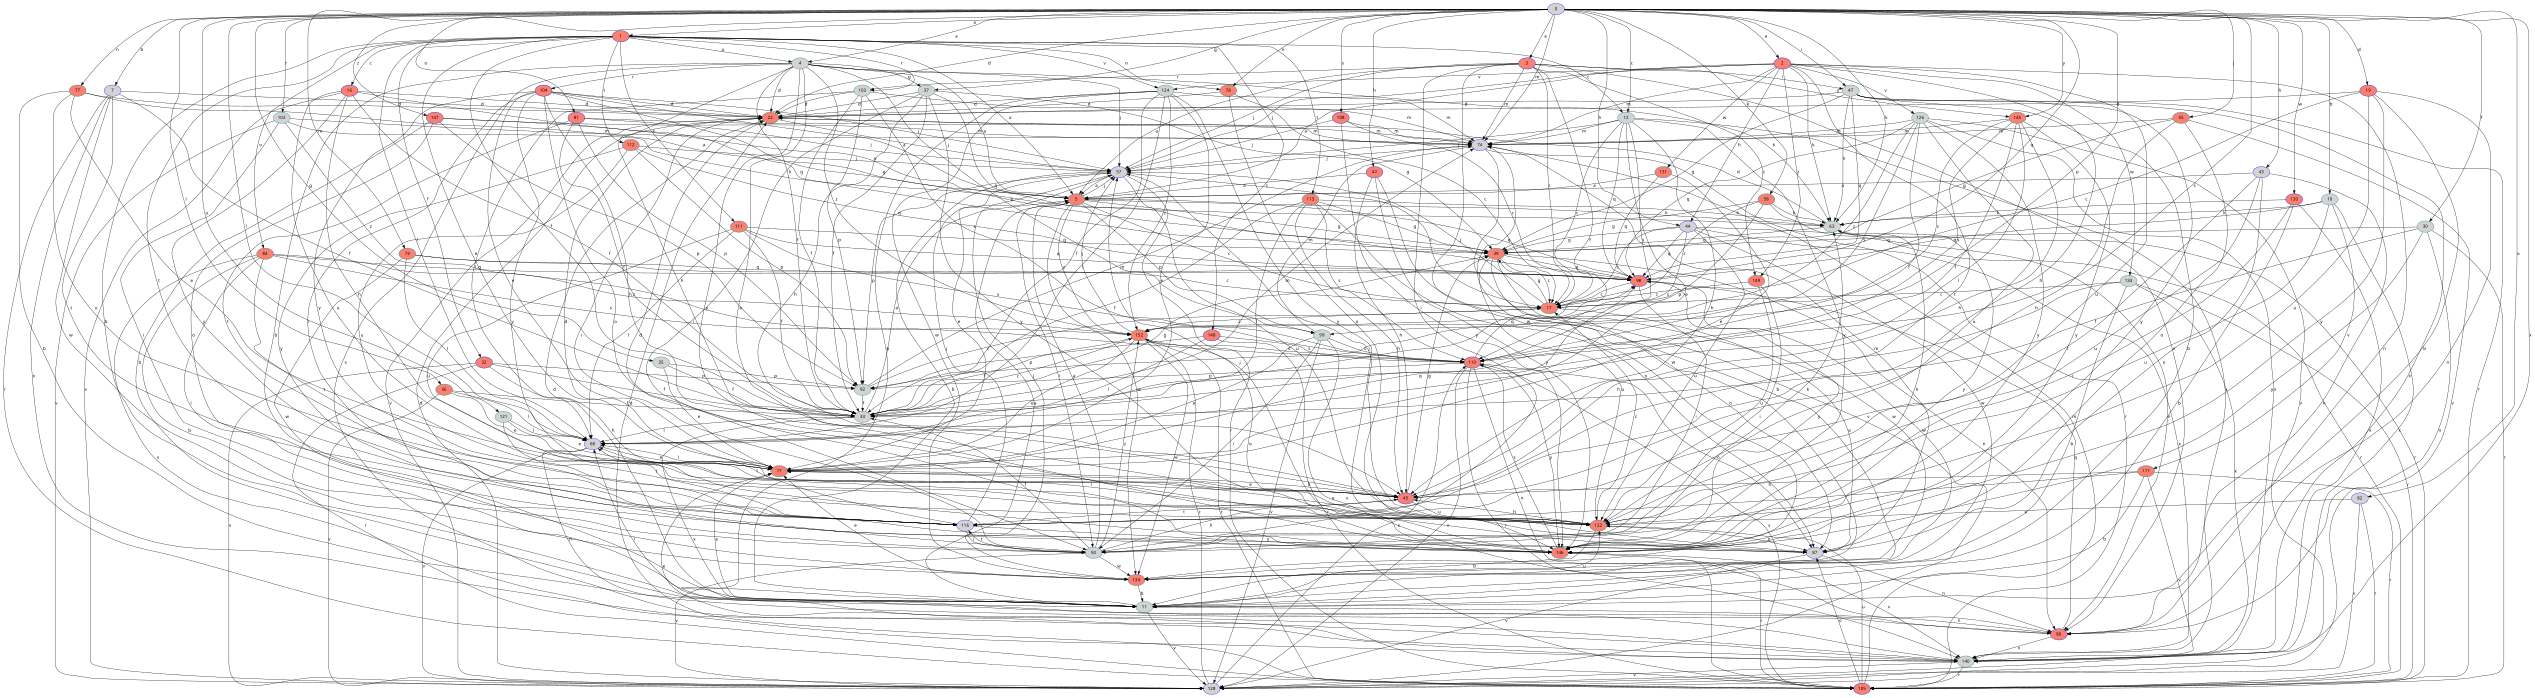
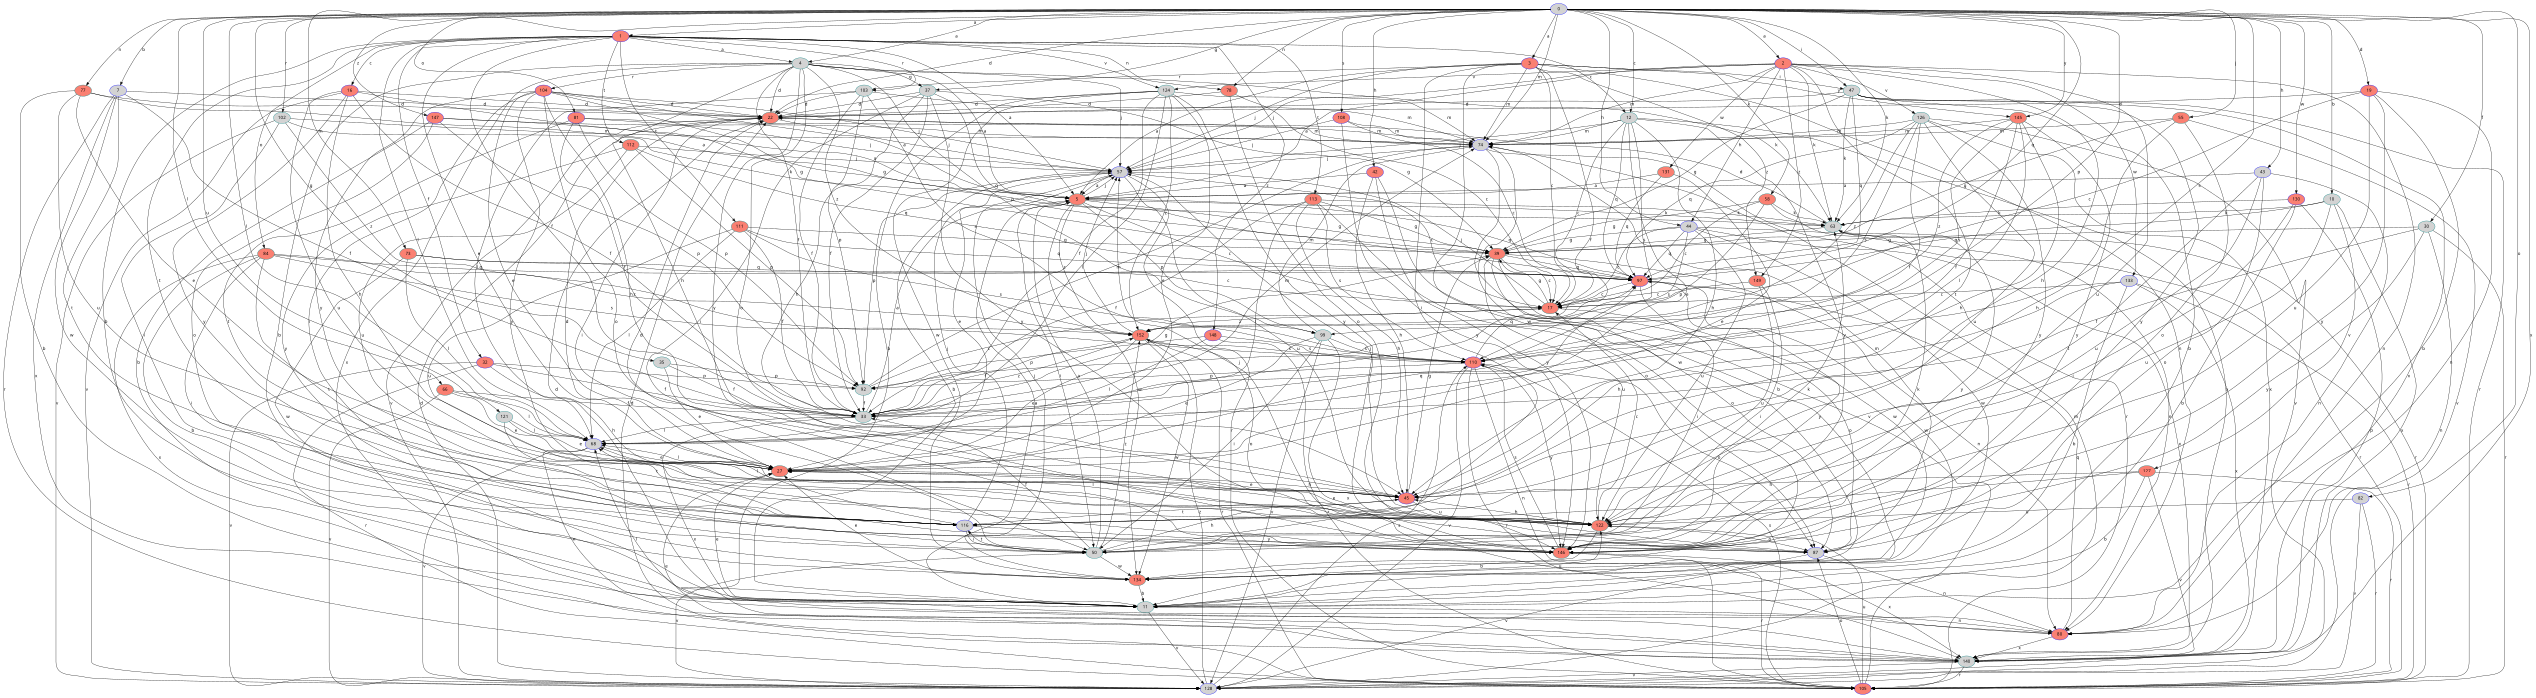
(1639, 281) -> (1640, 281)
(2129, 281) -> (2129, 281)
(2370, 430) -> (2372, 430)
